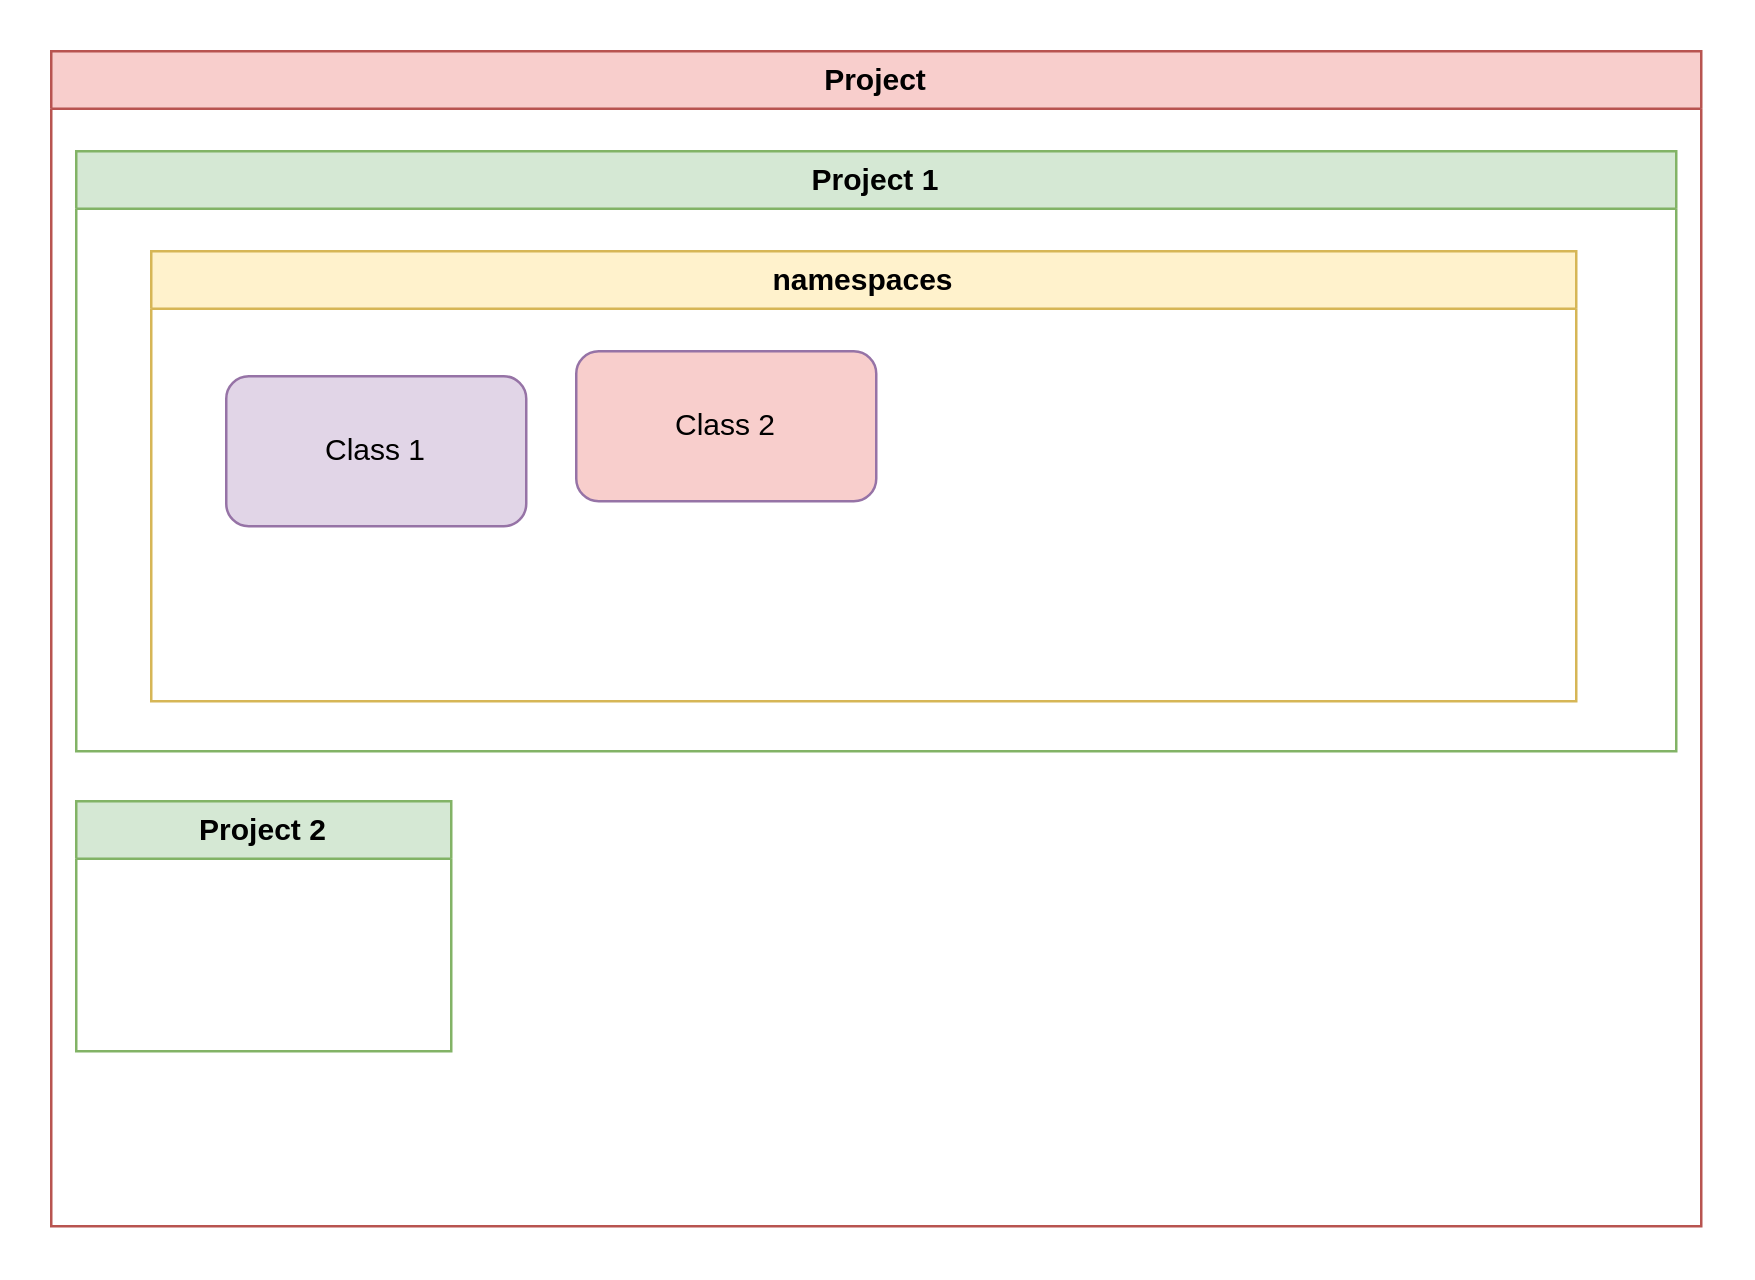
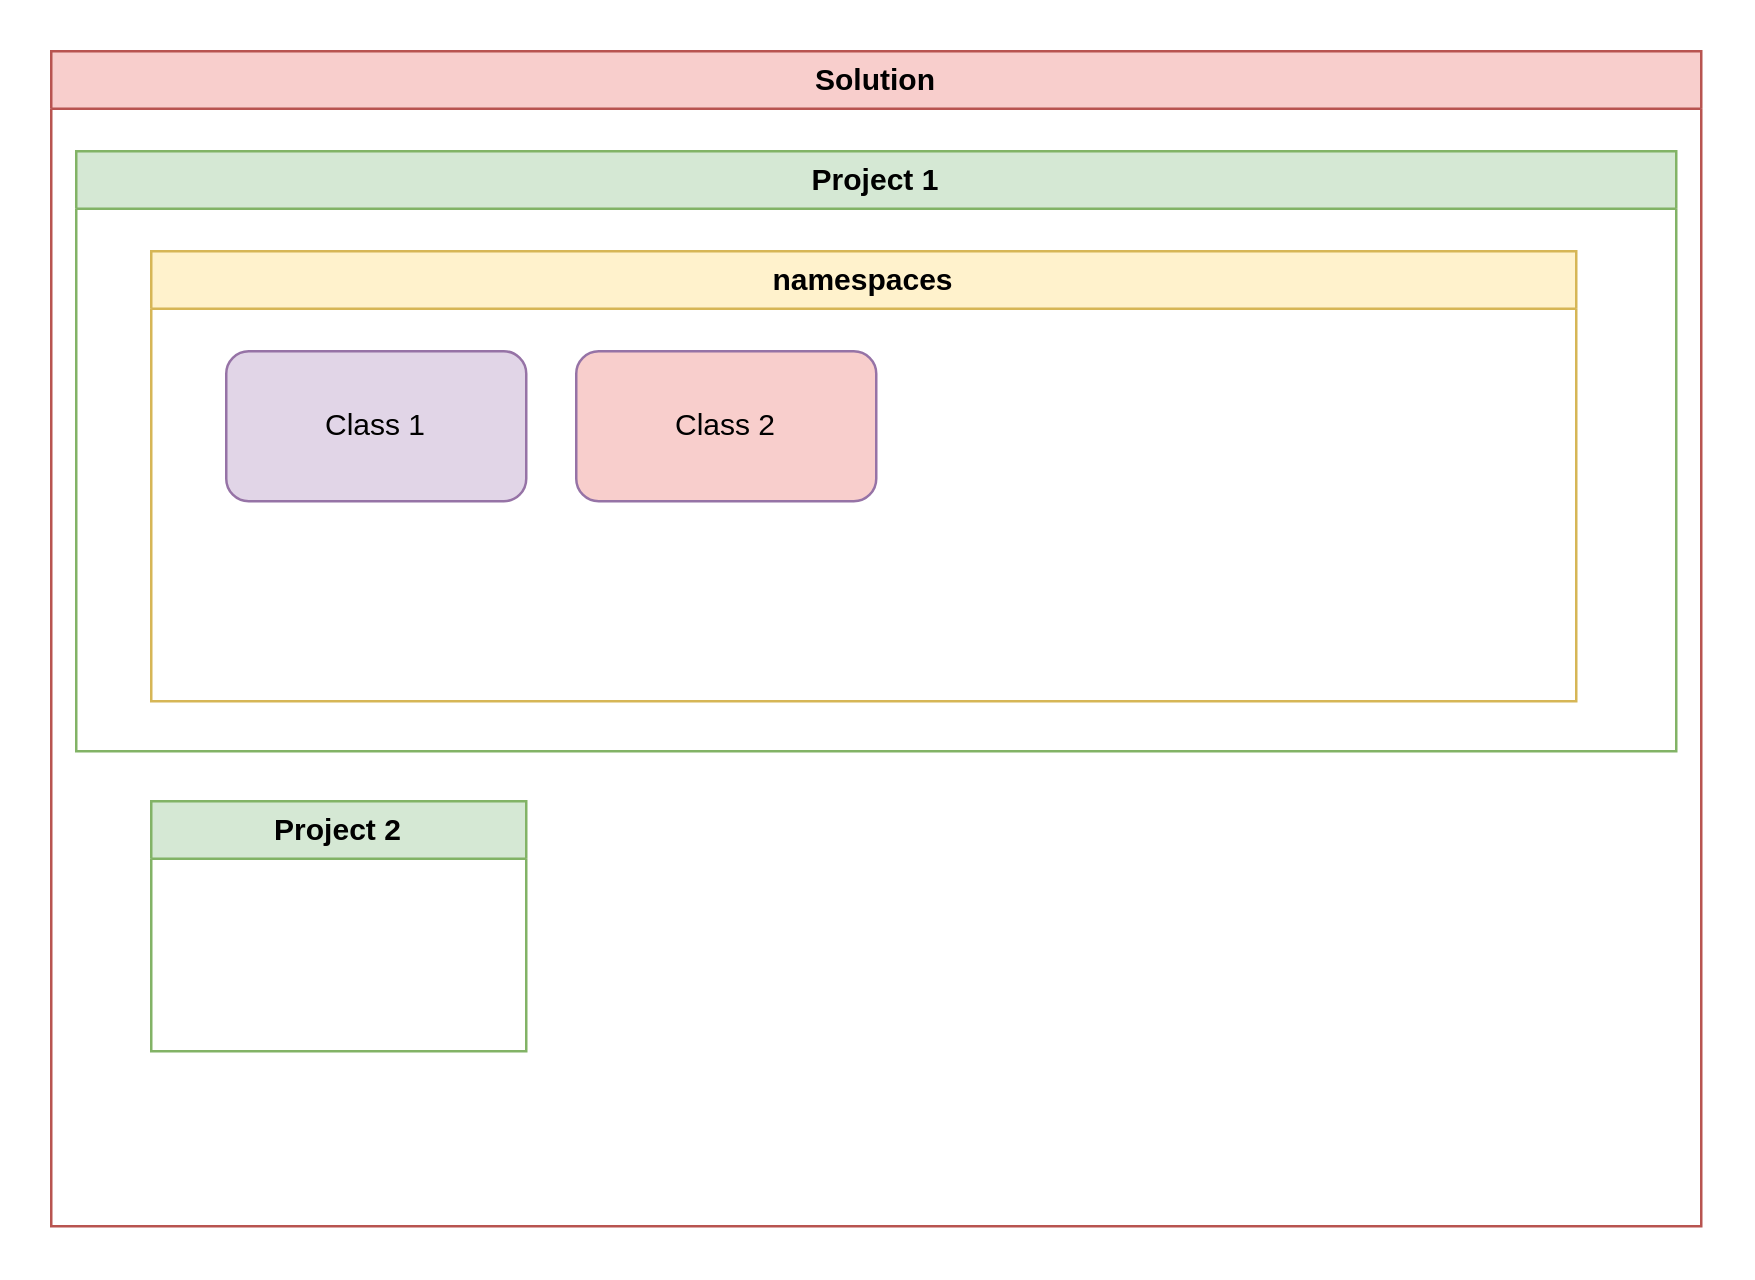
(876, 81) -> (876, 81)
(376, 451) -> (376, 426)
(264, 926) -> (339, 926)
